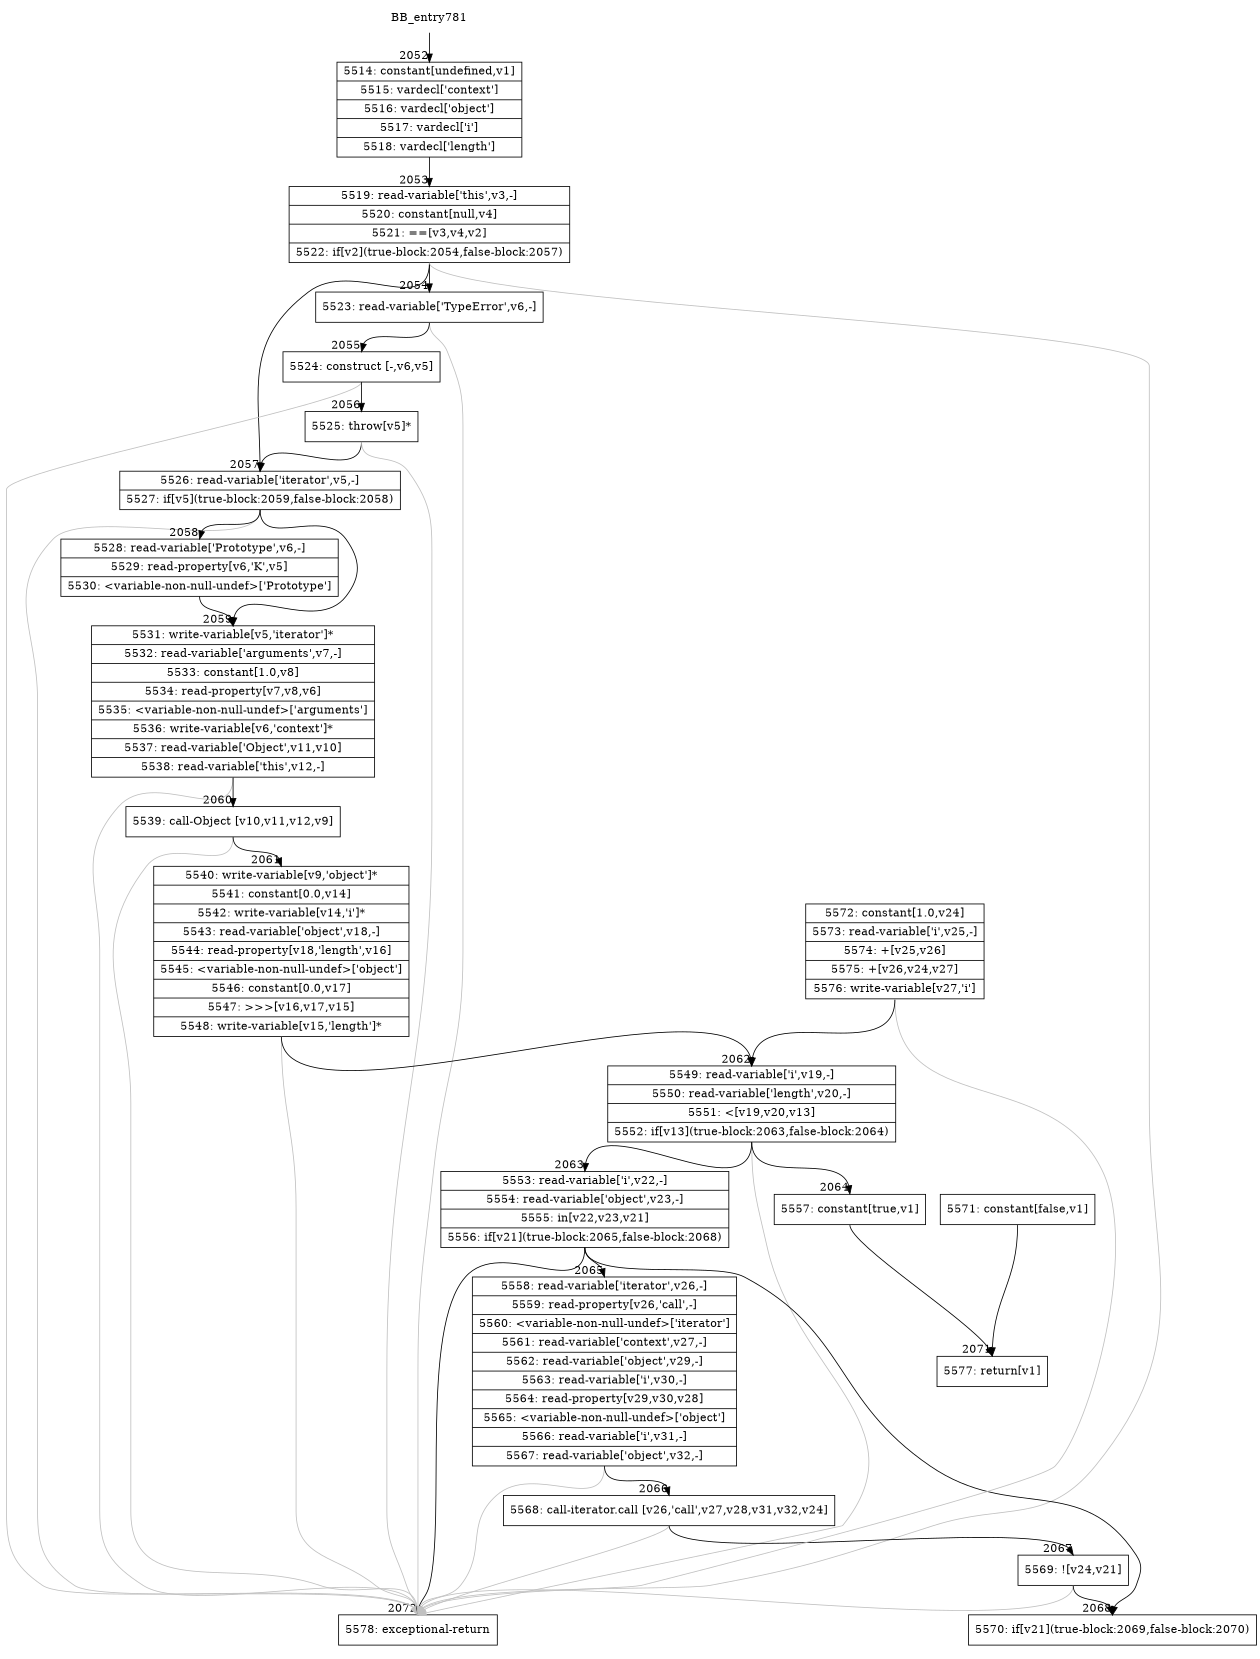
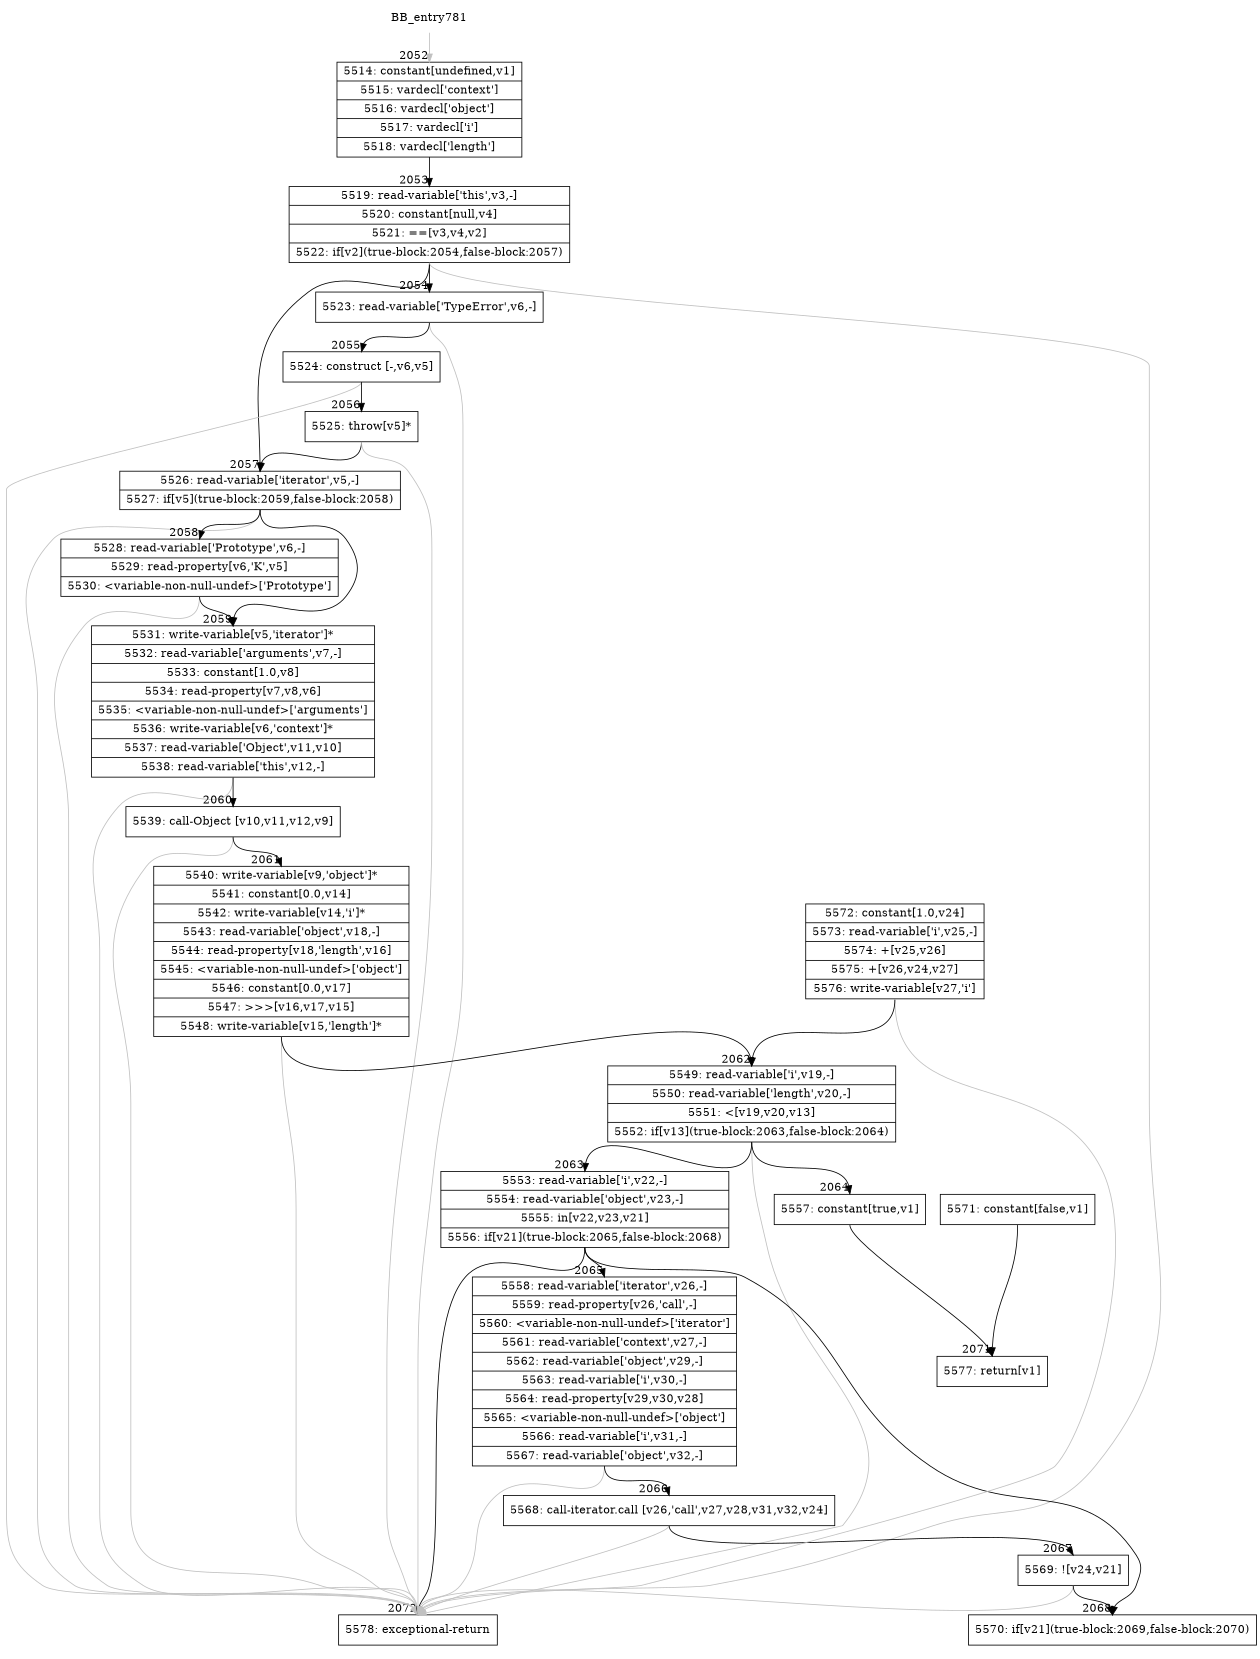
(429, 43) -> (429, 43)
none -> (69, 1196)
